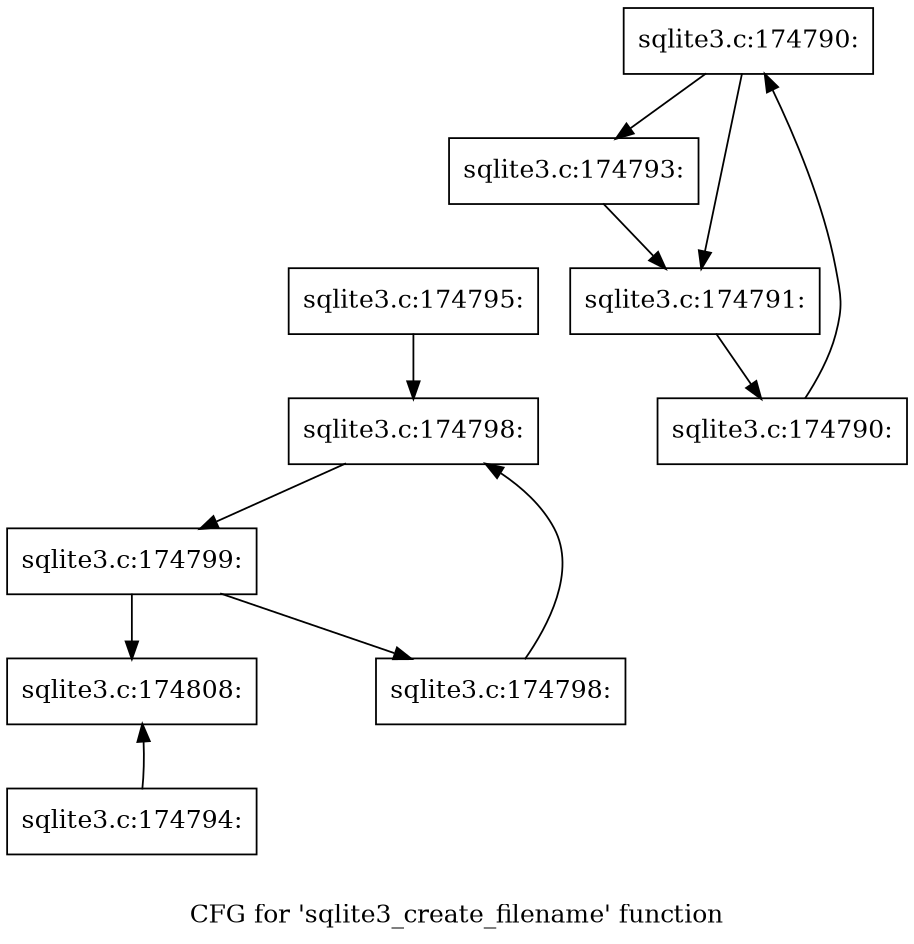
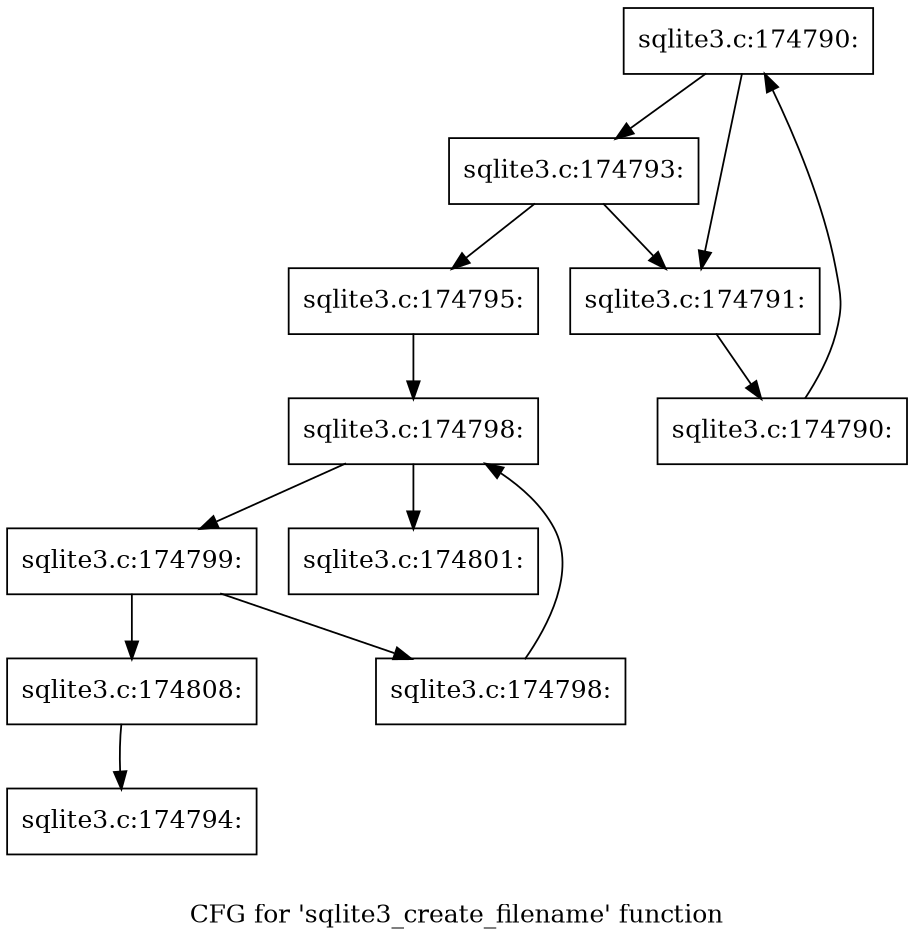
none -> (501, 231)
none -> (413, 561)
(144, 766) -> (120, 748)
